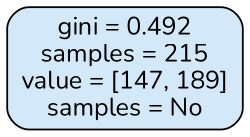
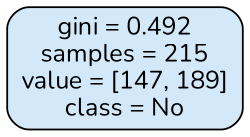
(125, 68) -> (125, 68)
